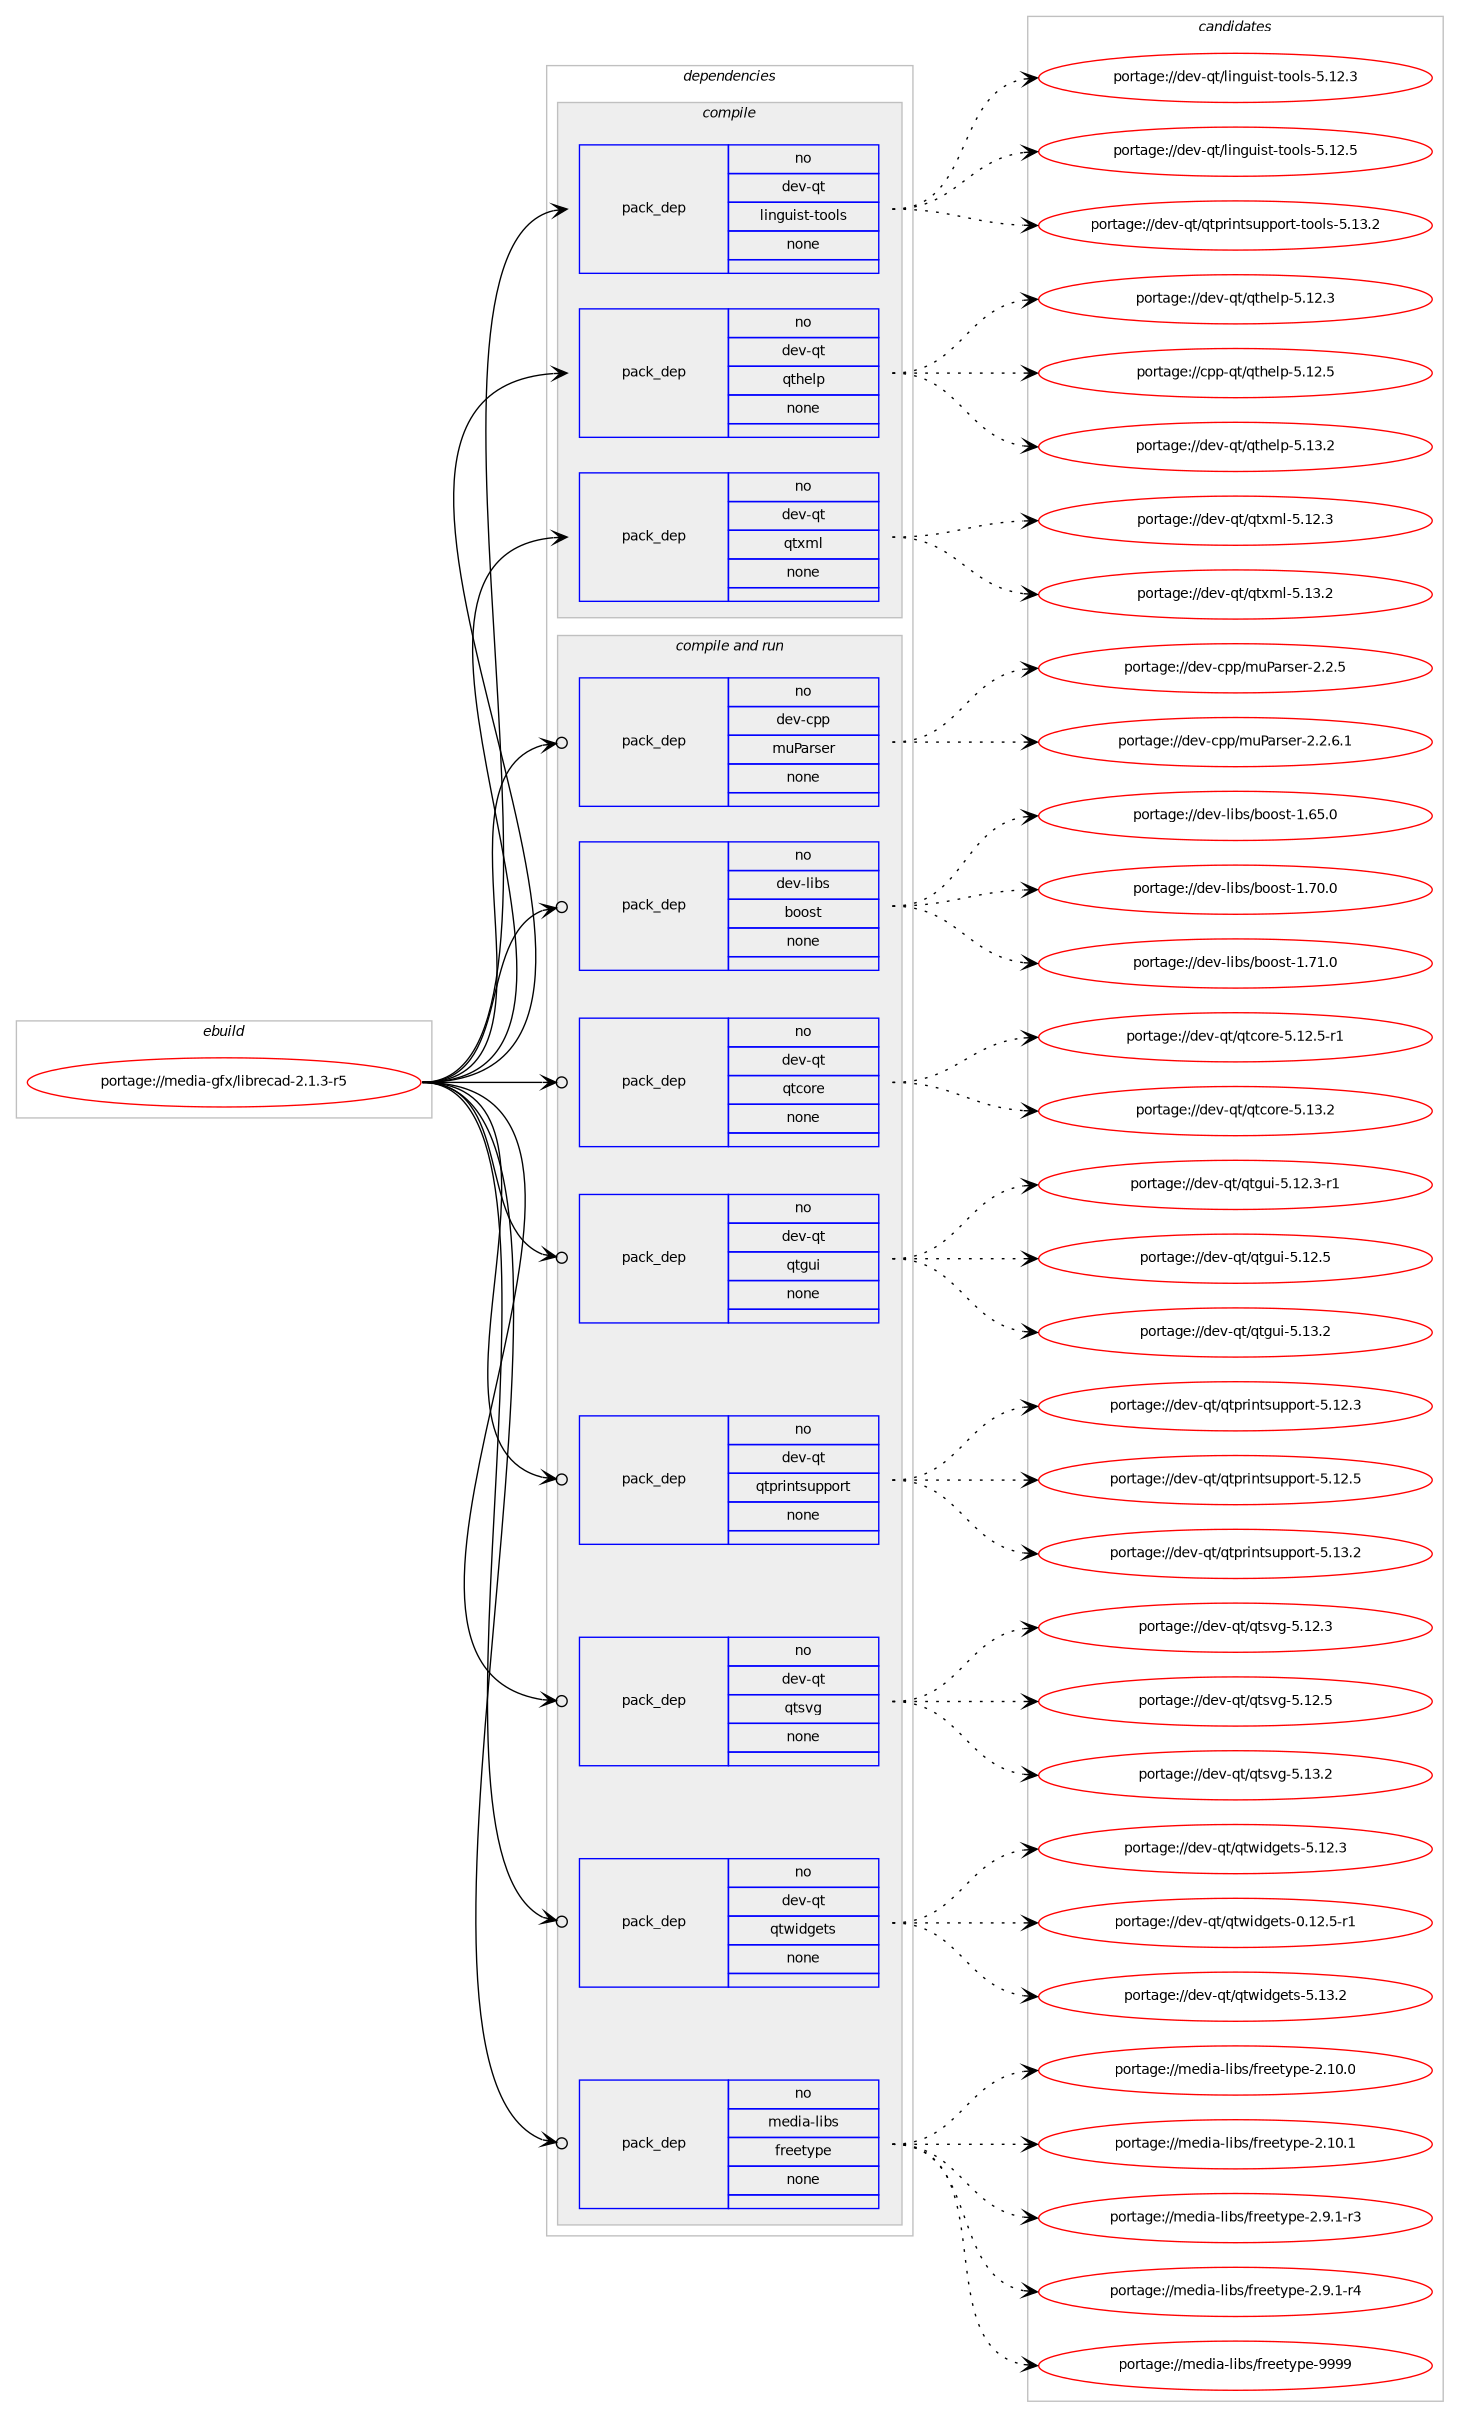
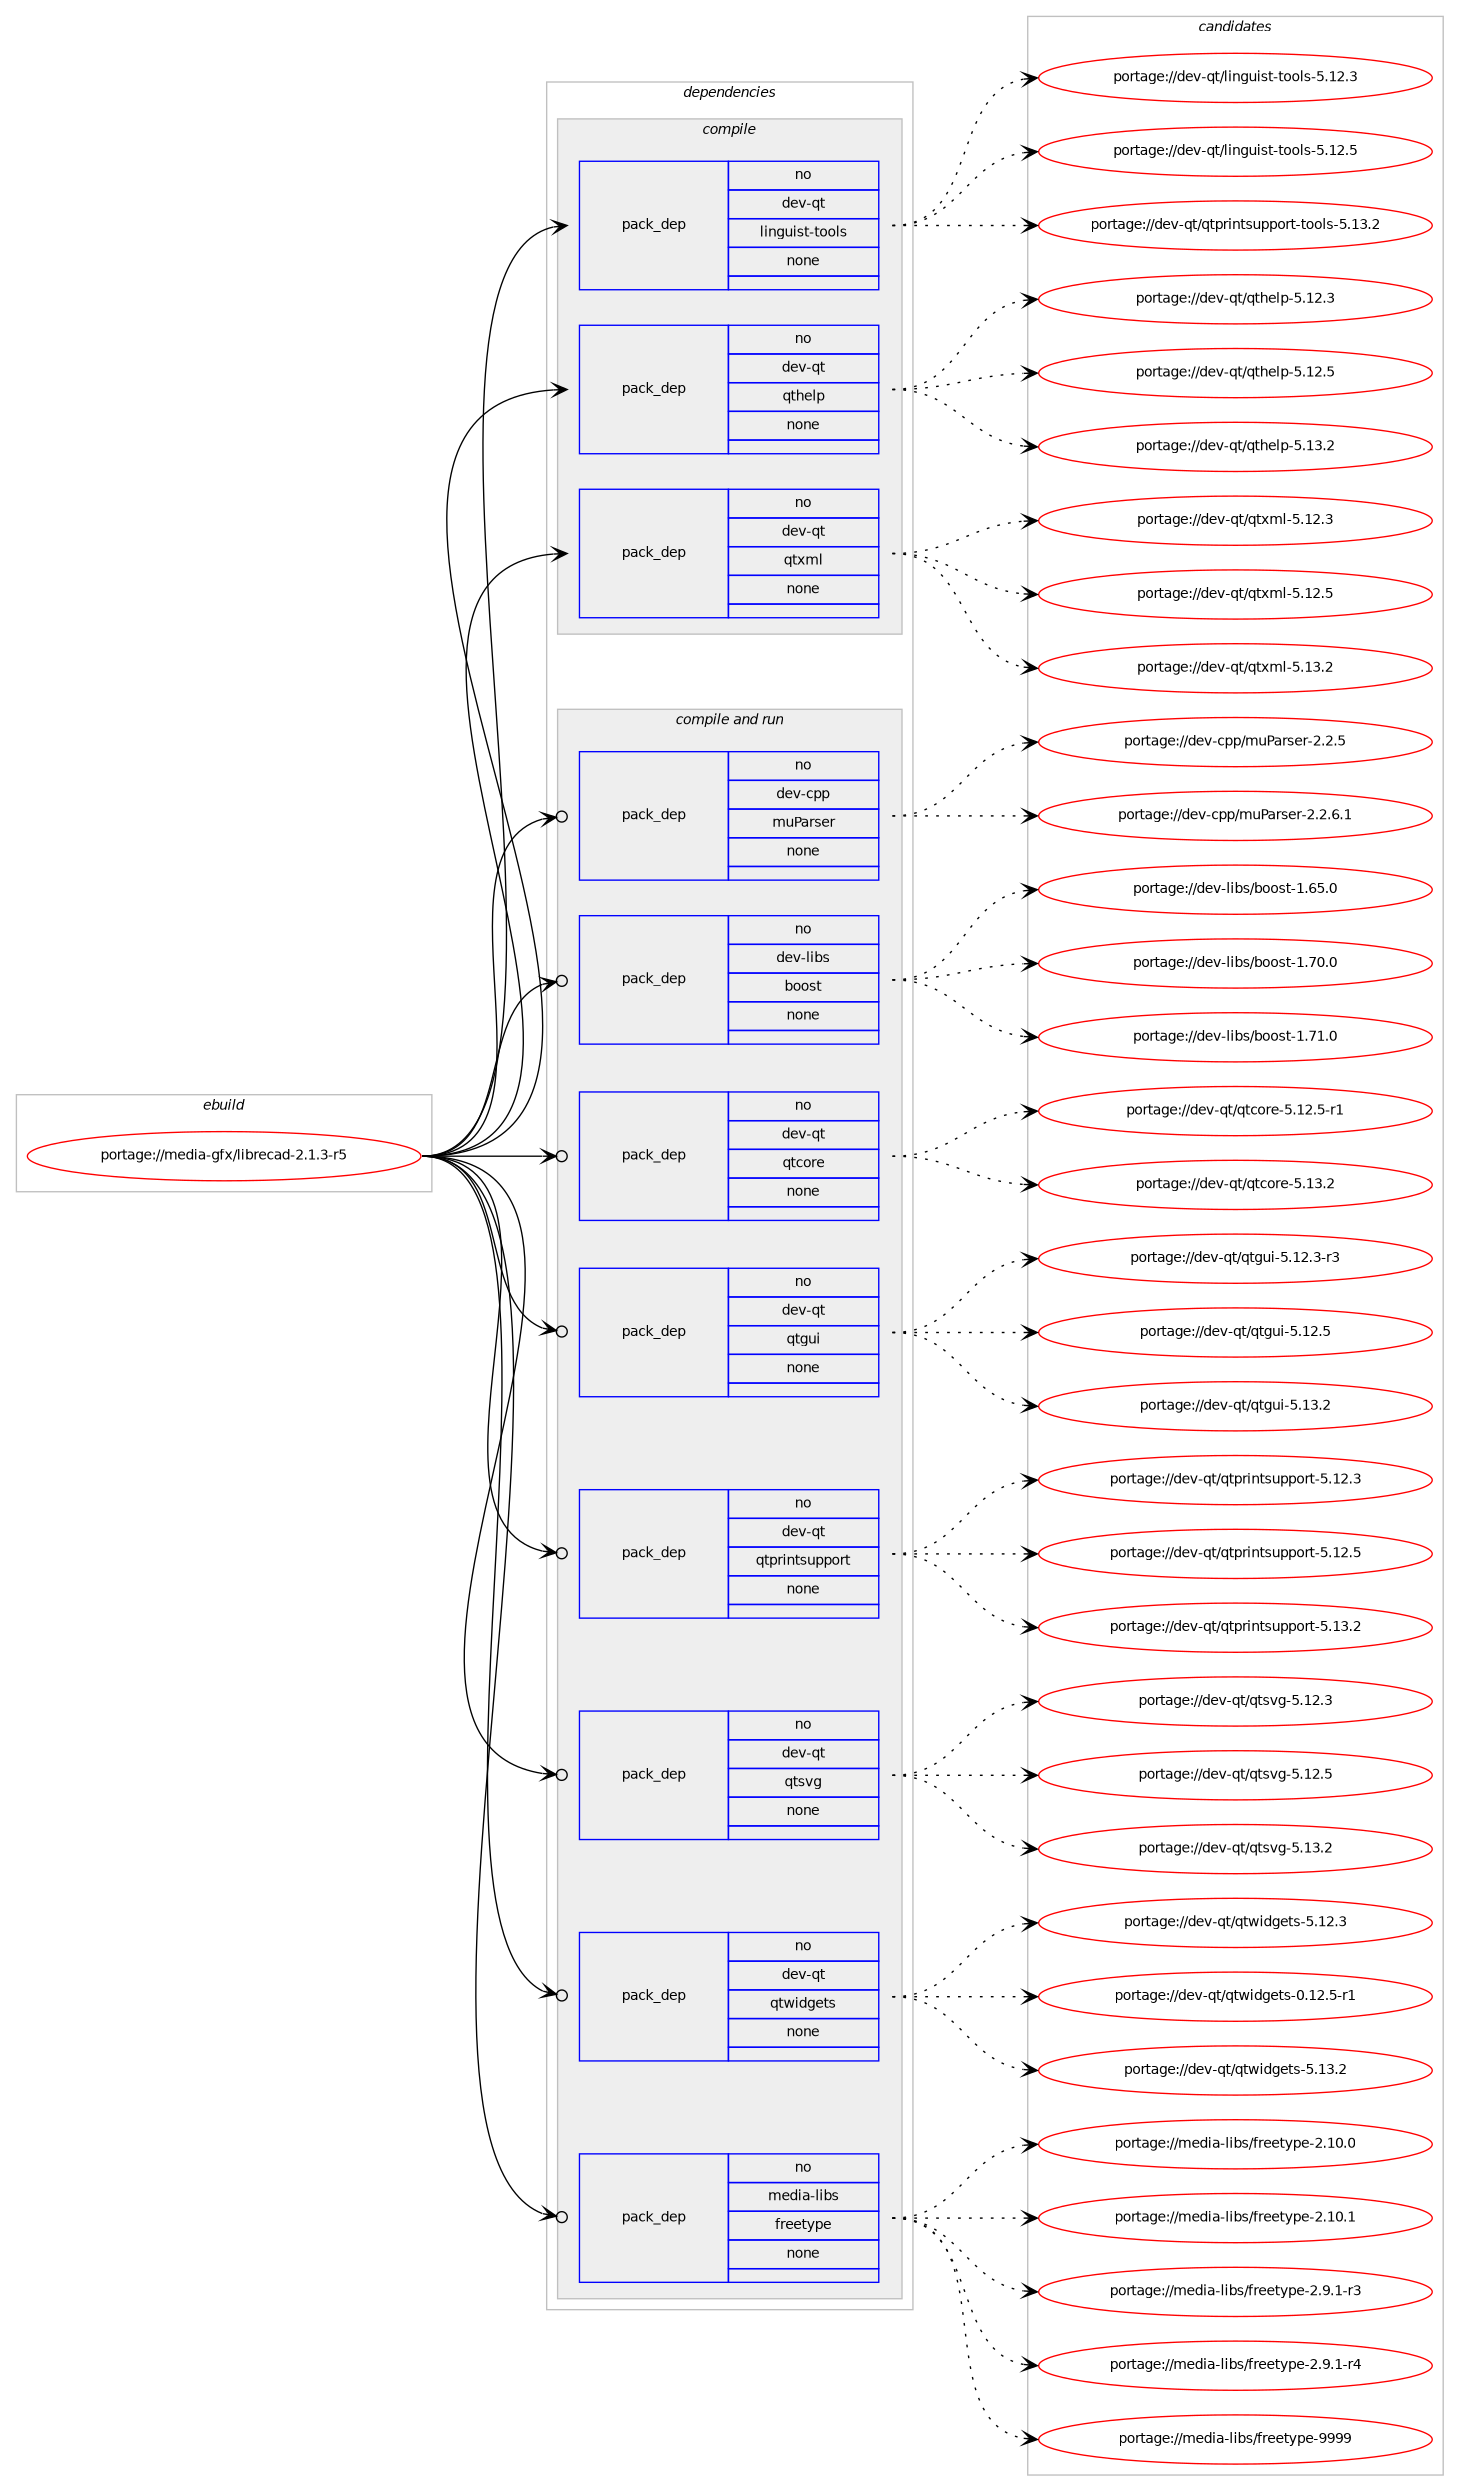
(1235, 373) -> (1235, 373)
none -> (1235, 594)
(1235, 1185) -> (1235, 1259)
